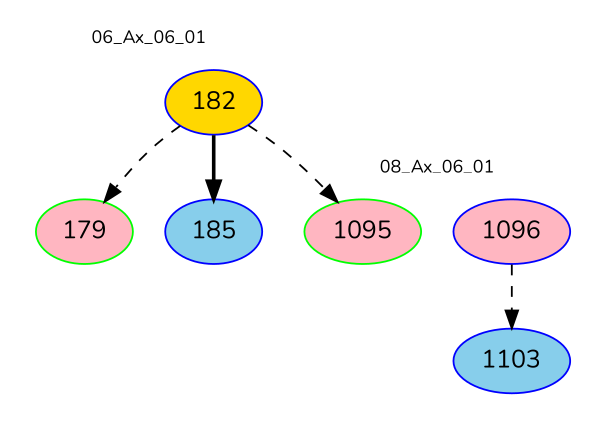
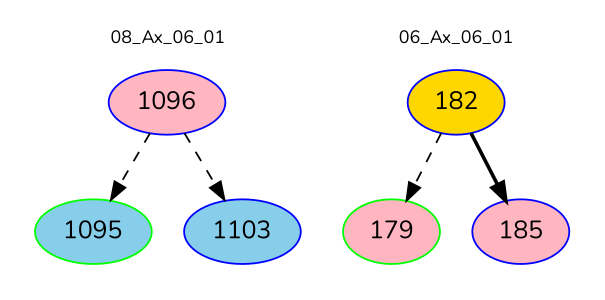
(303, 168) -> (135, 159)
(214, 232) -> (521, 232)
(363, 232) -> (93, 232)
